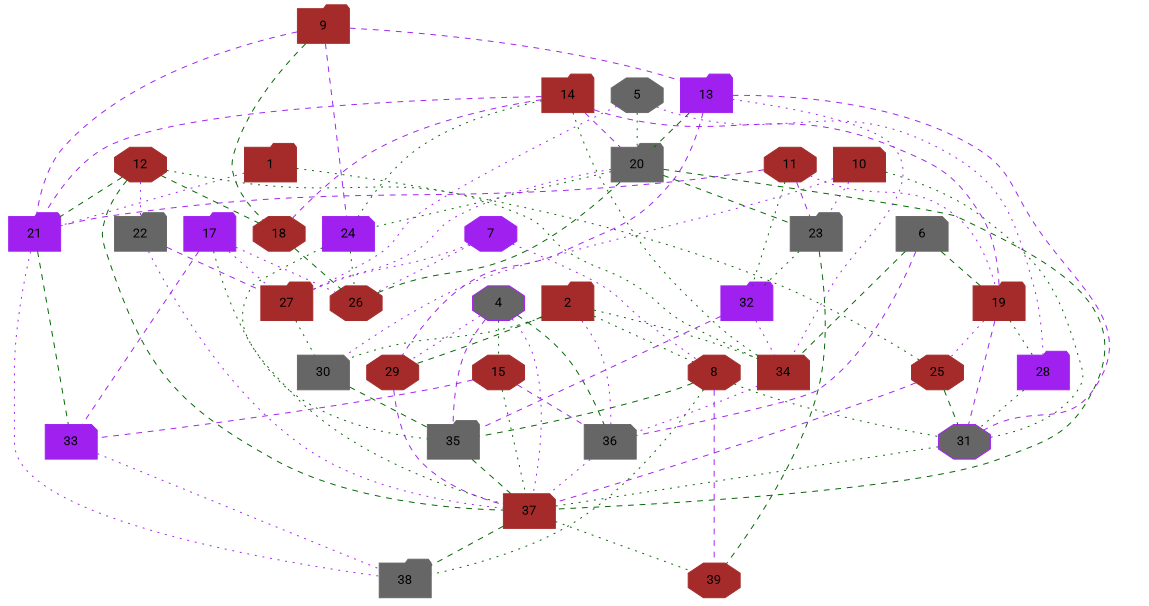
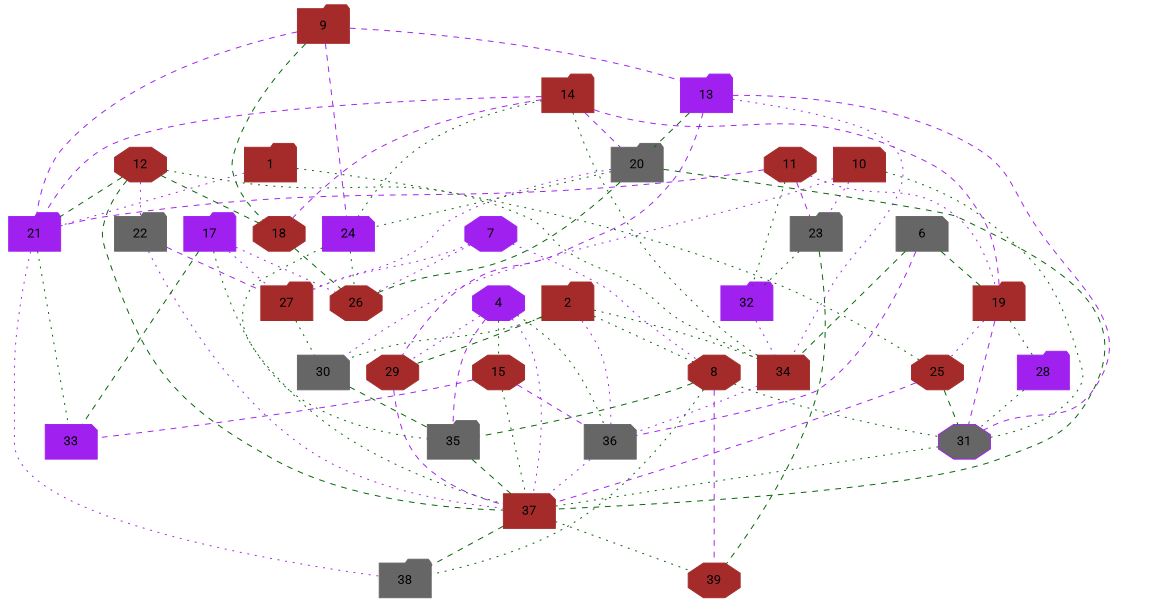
(637, 95) -> none
(727, 199) -> none
(499, 303) -> (499, 303)
(146, 329) -> (146, 329)
(53, 338) -> (53, 338)
(570, 362) -> (570, 362)
(600, 372) -> none
(238, 511) -> none
